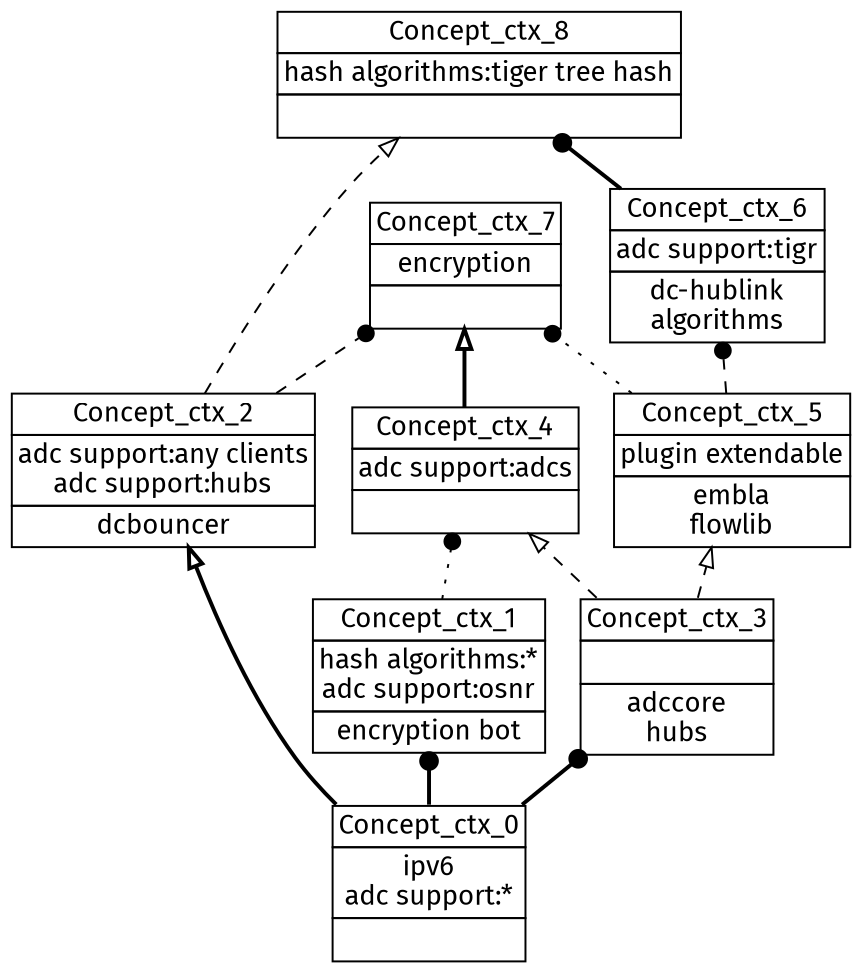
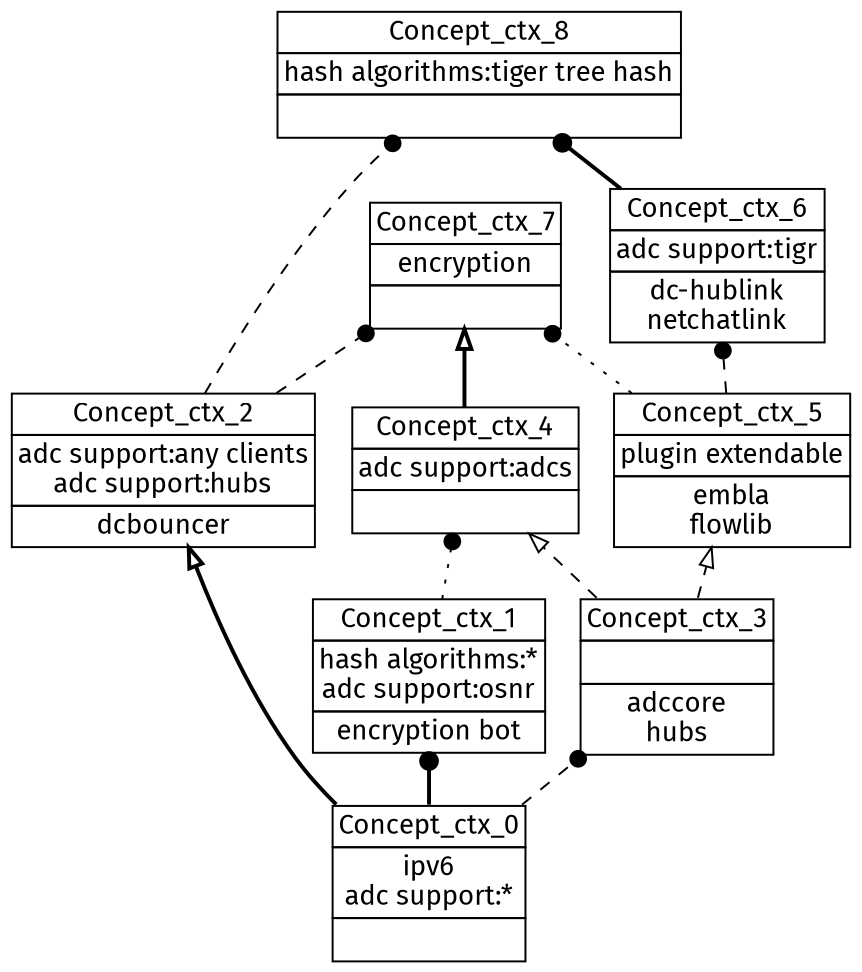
(286, 266) -> (286, 266)
(717, 321) -> (717, 321)
(547, 784) -> (547, 784)
